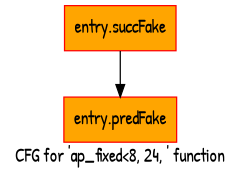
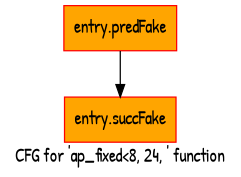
(120, 68) -> (120, 68)
